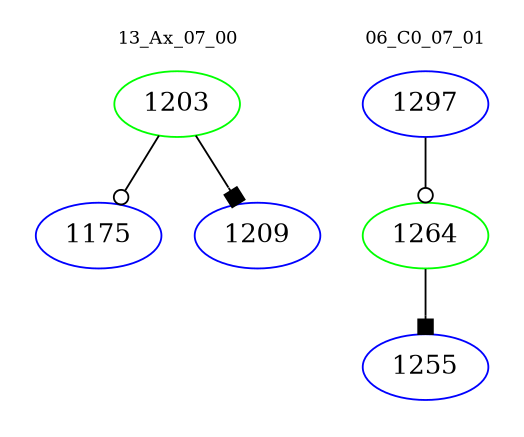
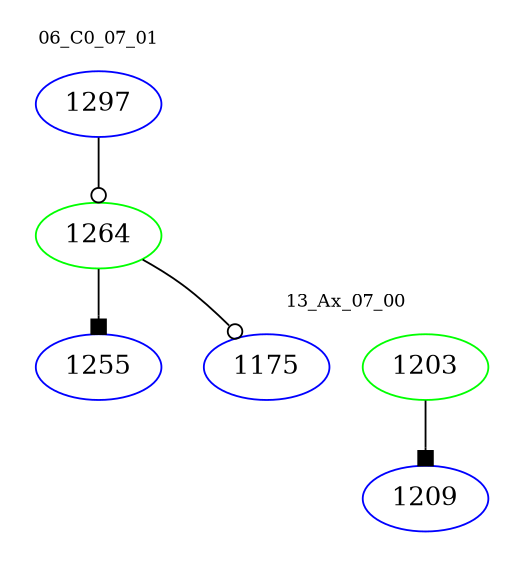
(142, 163) -> (201, 300)
